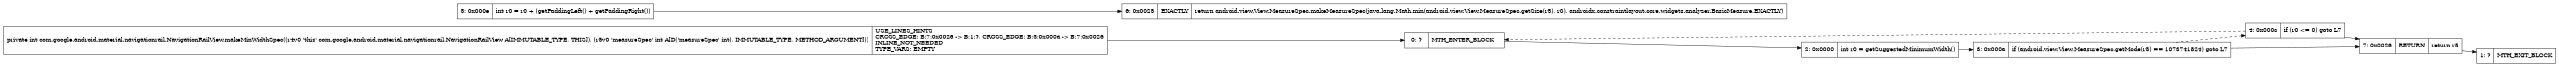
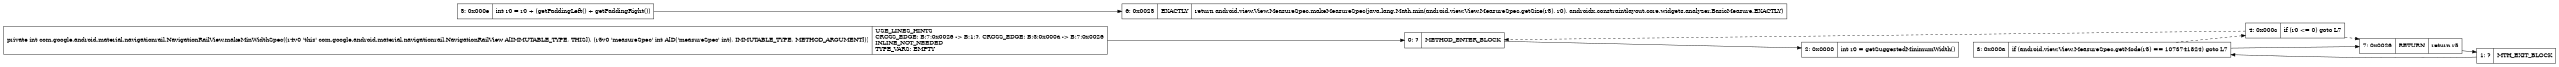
(2350, 38) -> (2350, 38)
(1463, 40) -> (1463, 40)
(1964, 50) -> (2356, 57)
